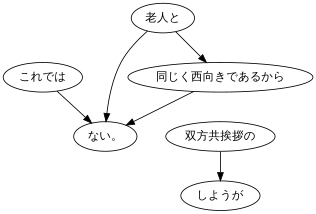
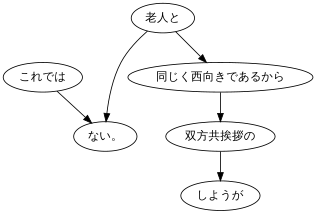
(164, 106) -> (220, 103)
